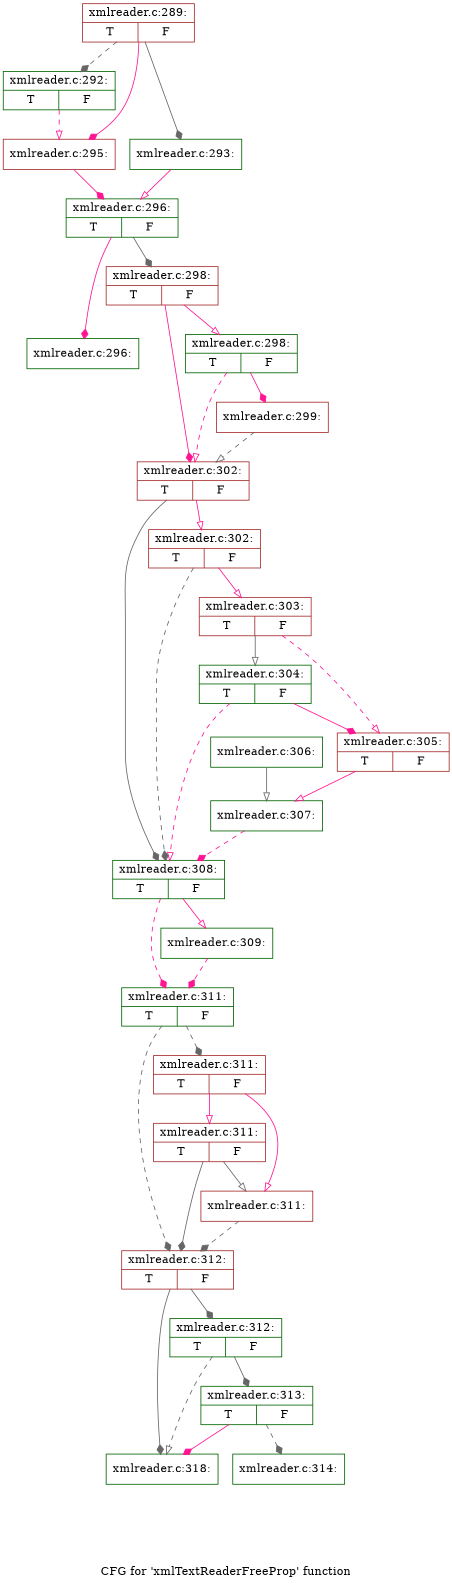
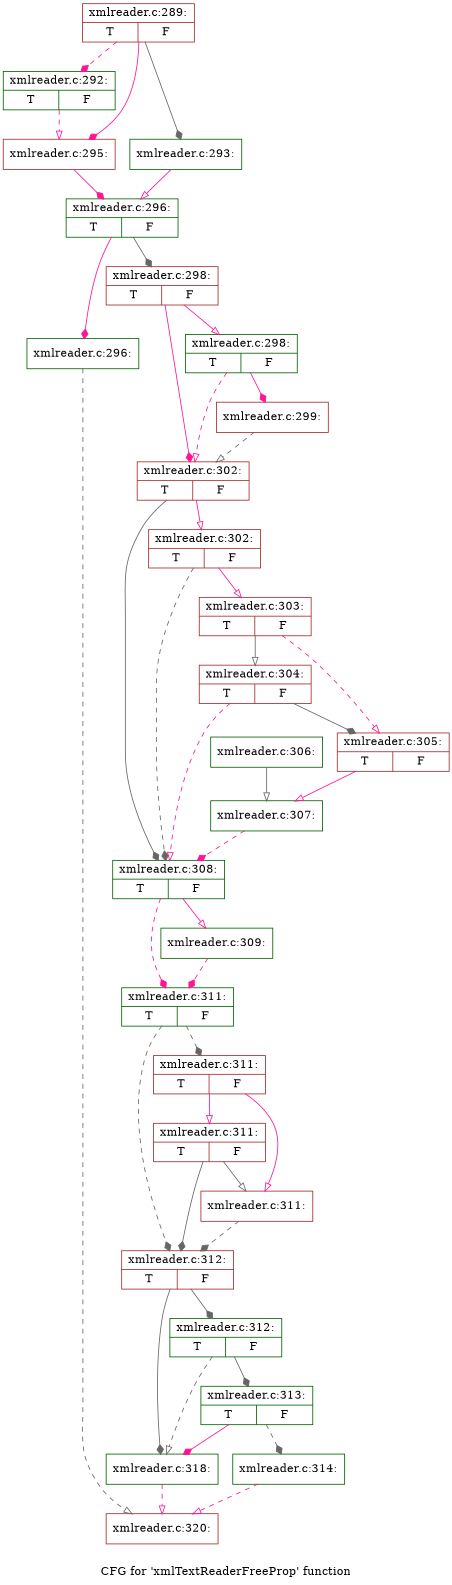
(103, 54) -> (103, 54)
(255, 684) -> (255, 684)
(320, 716) -> (320, 716)
none -> (162, 1529)
